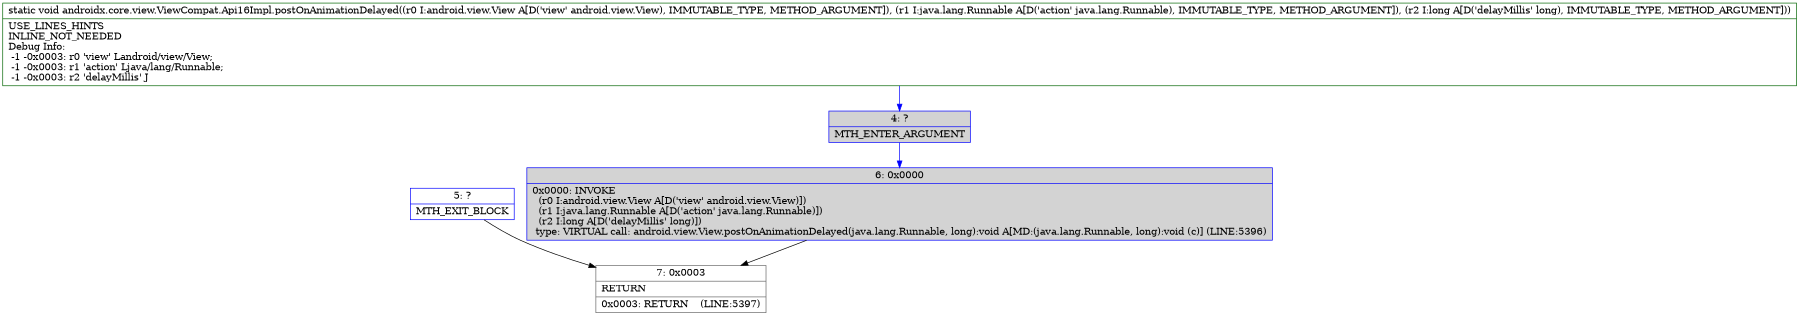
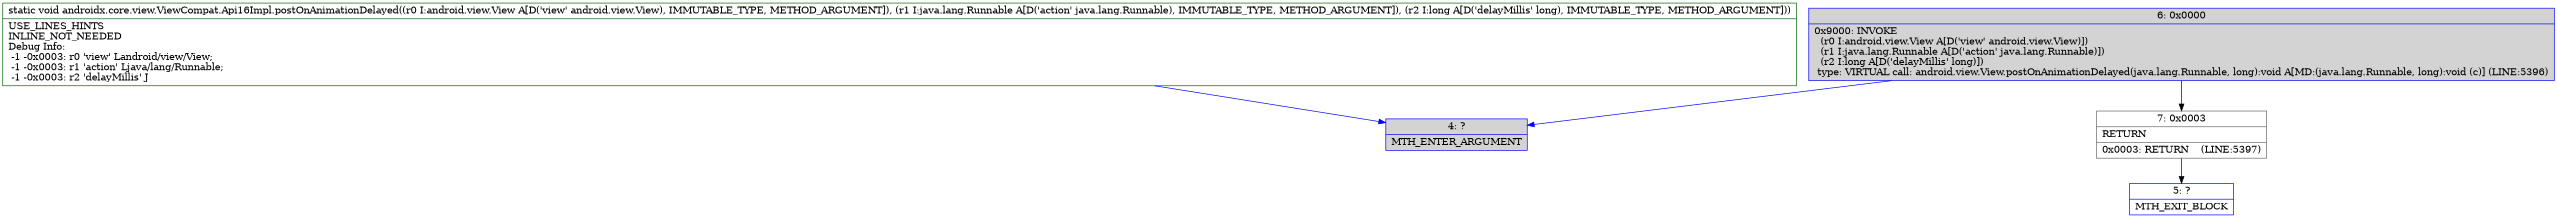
(900, 152) -> (1713, 103)
(577, 191) -> (1859, 31)
(535, 246) -> (2182, 167)
